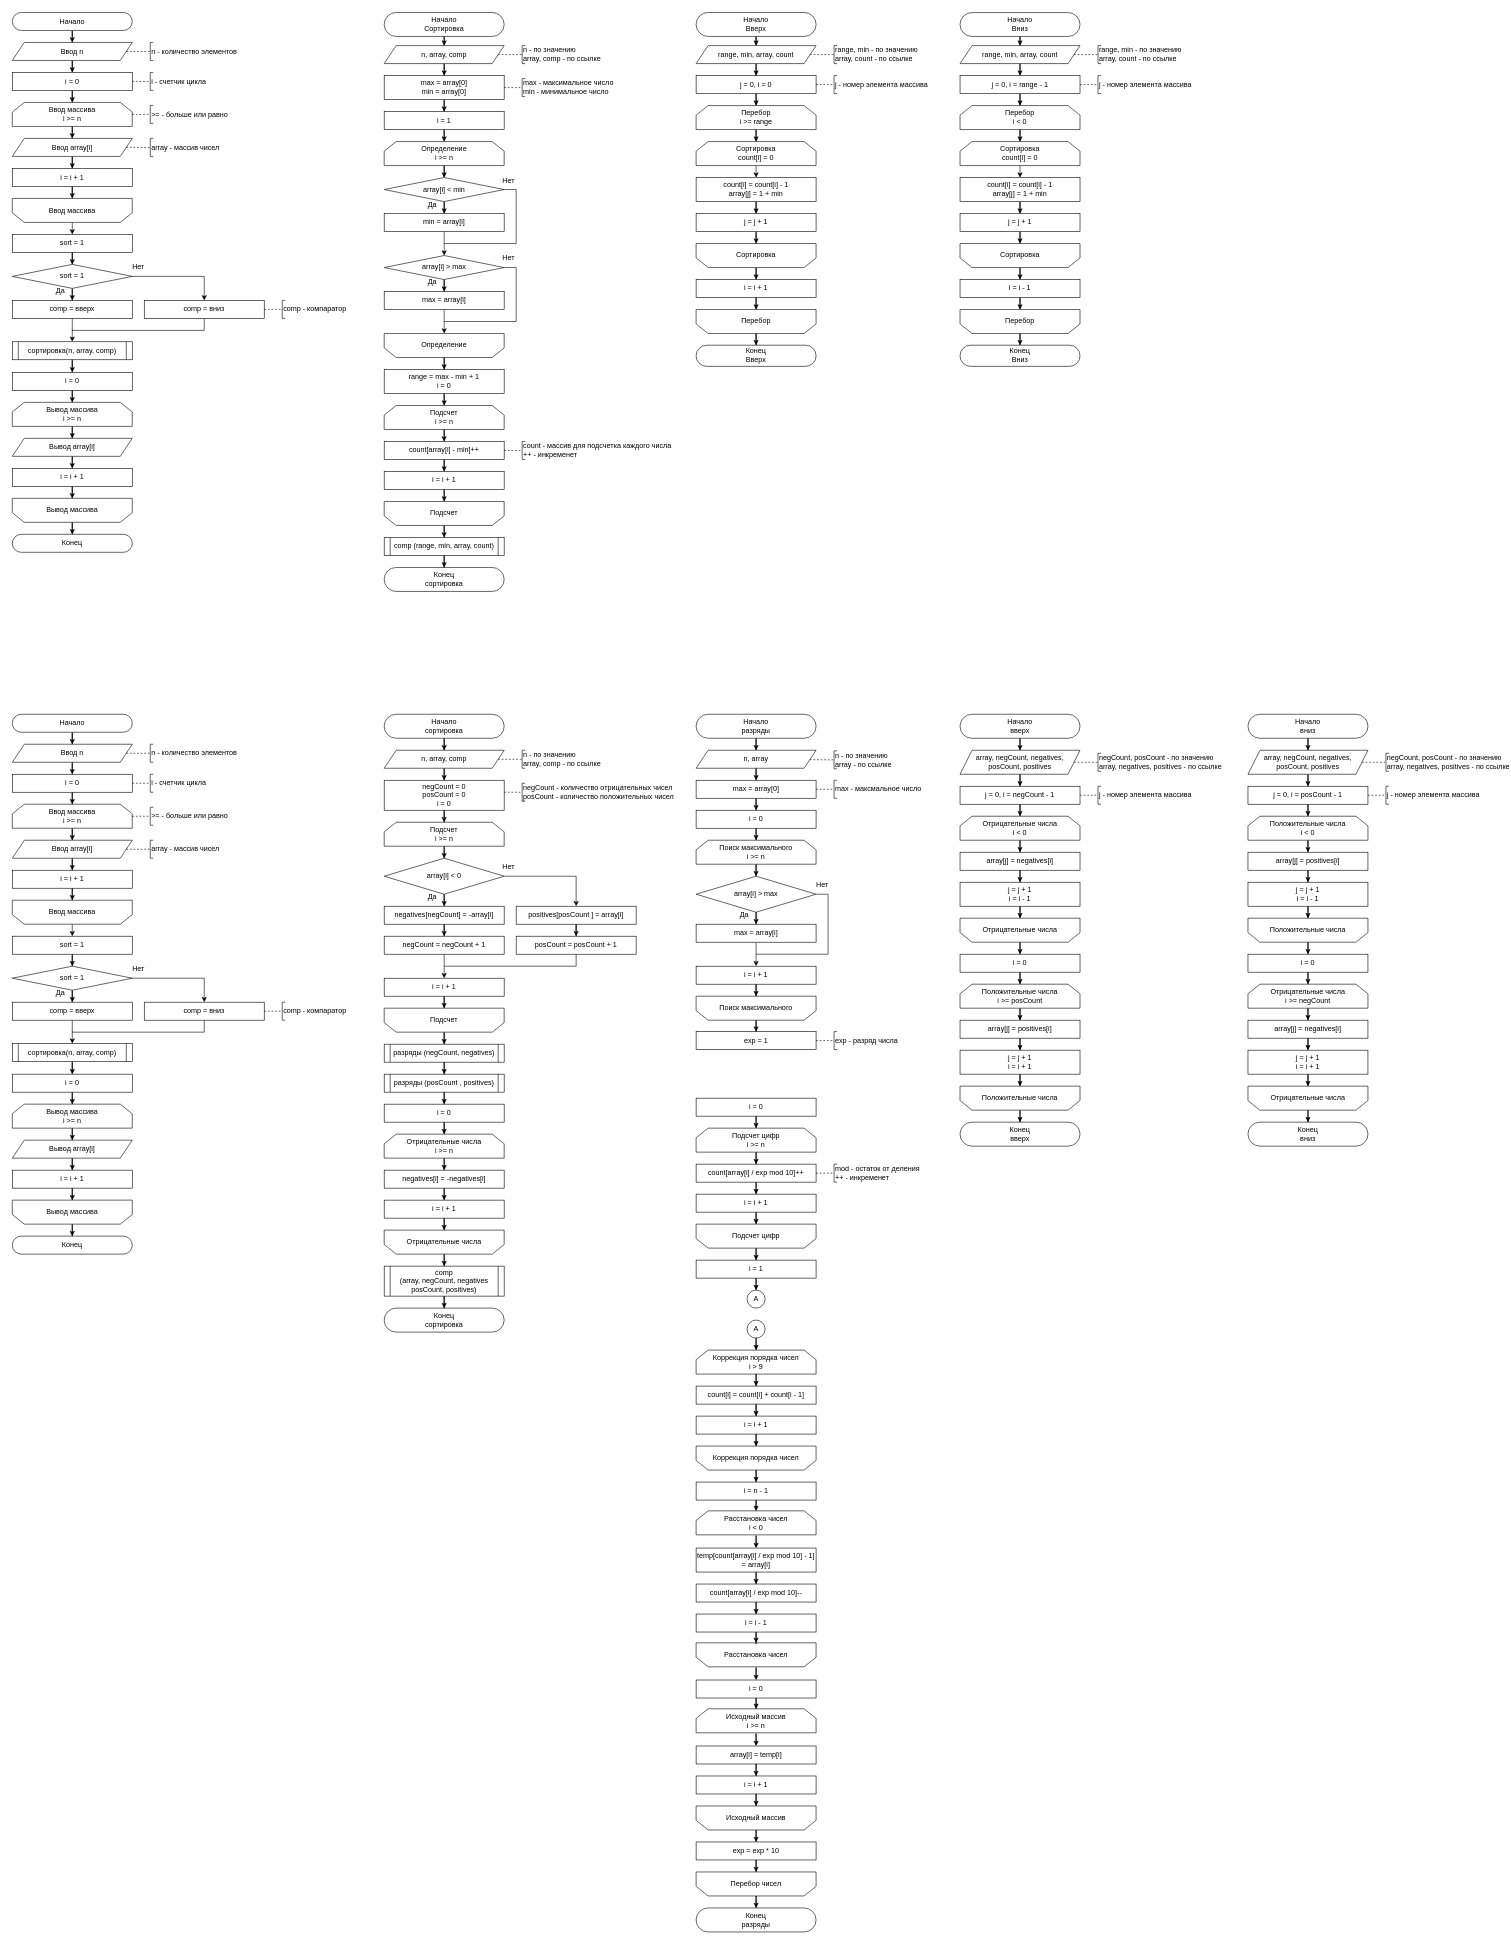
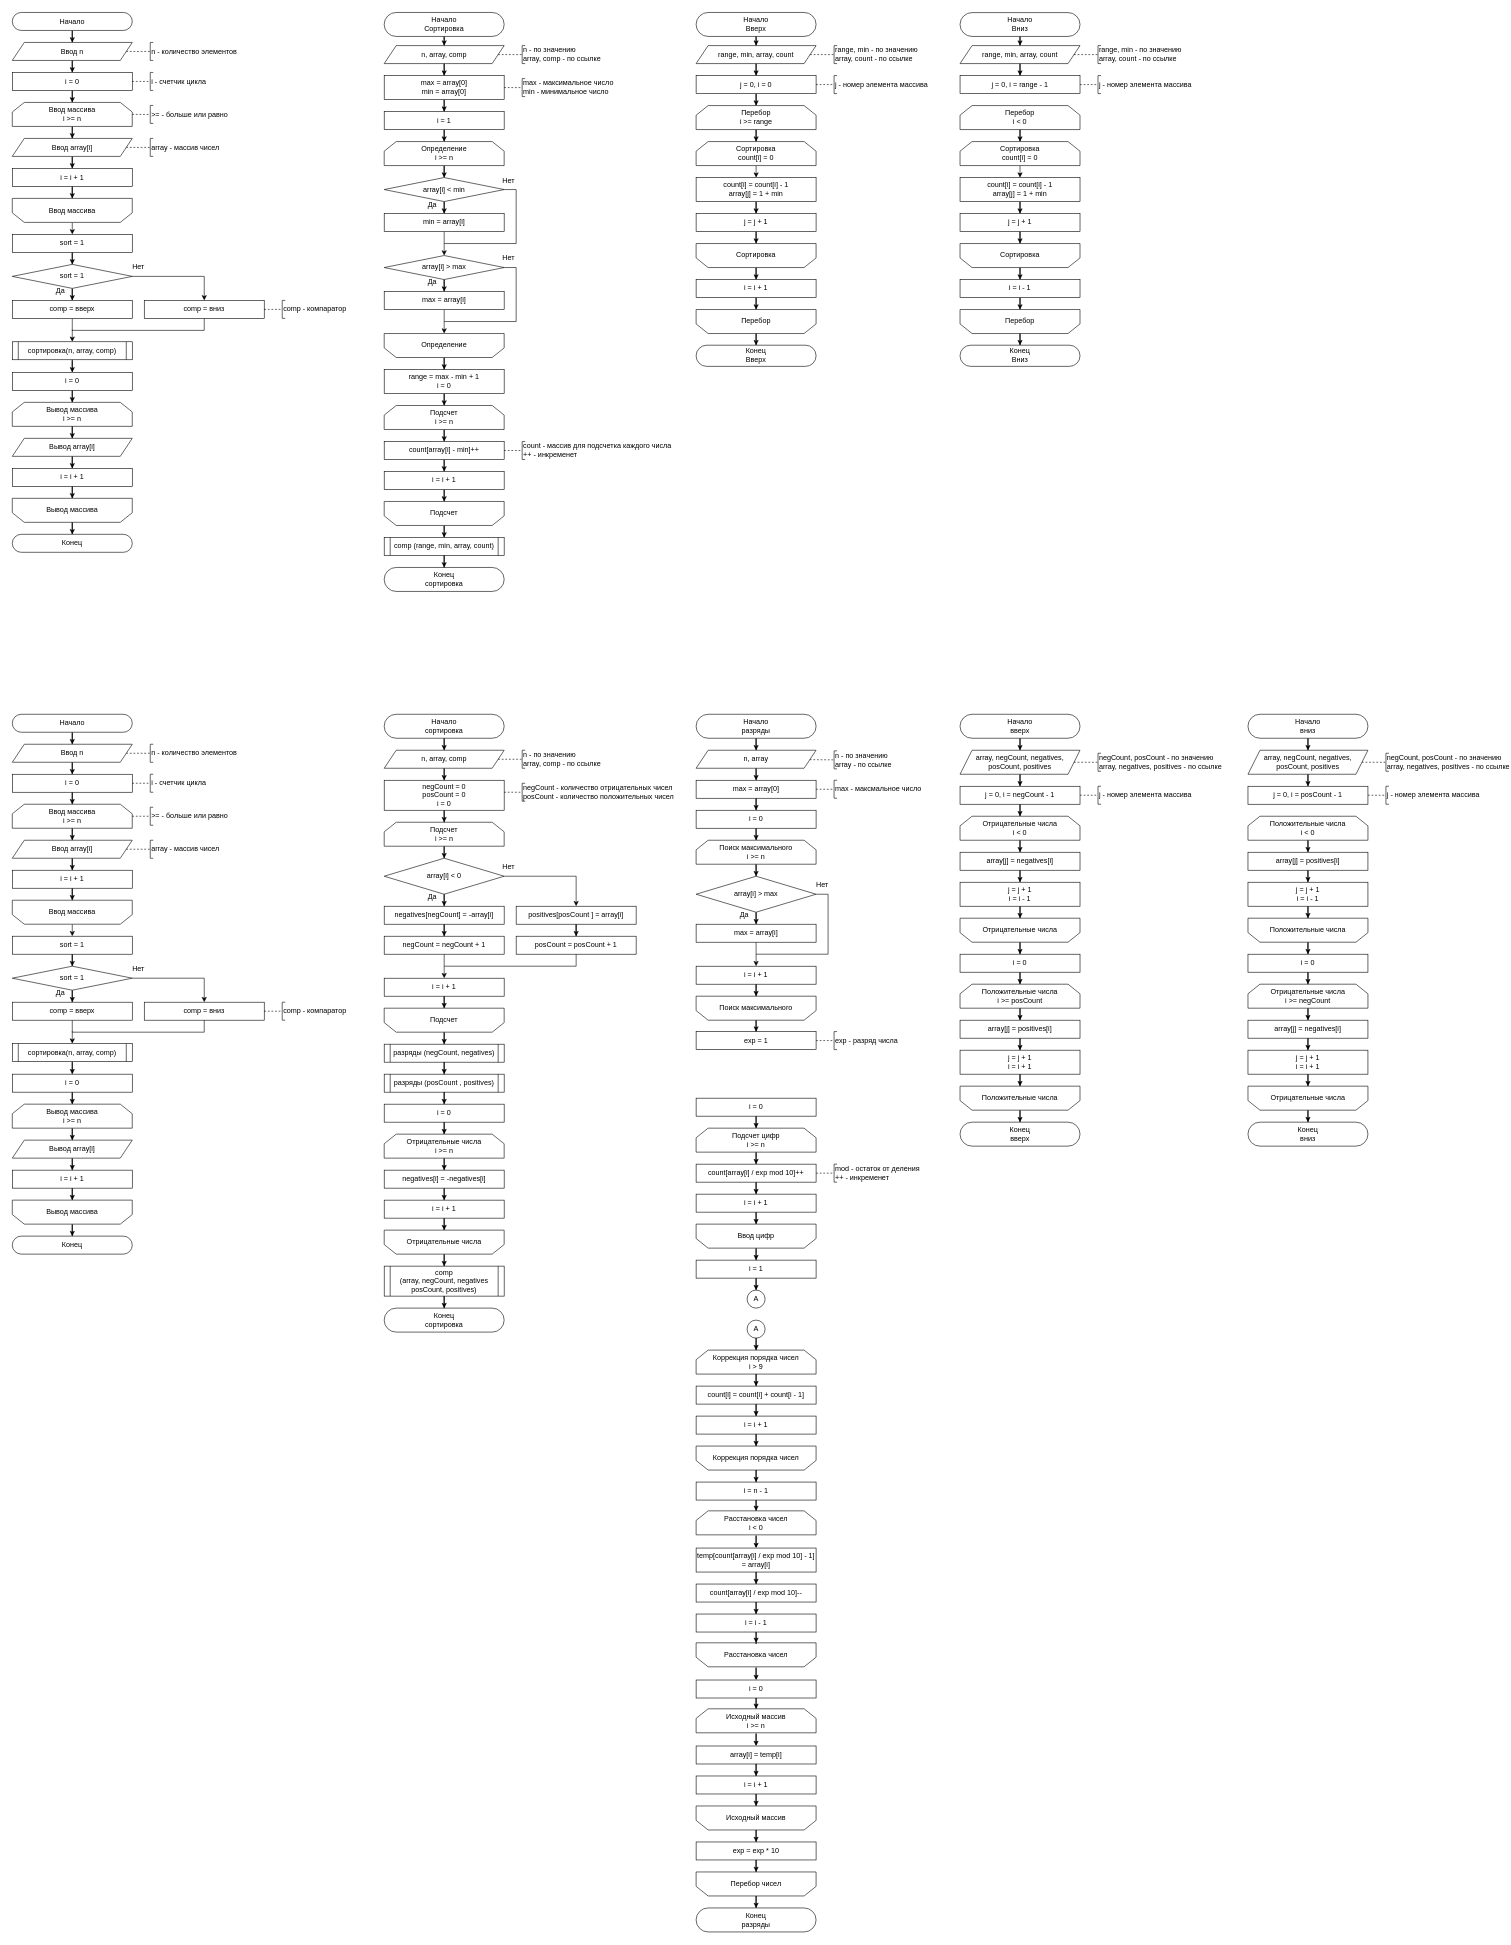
(1020, 101) -> none
(1308, 812) -> none
(756, 1236) -> (756, 1236)
